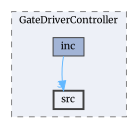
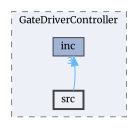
(62, 69) -> (75, 78)
